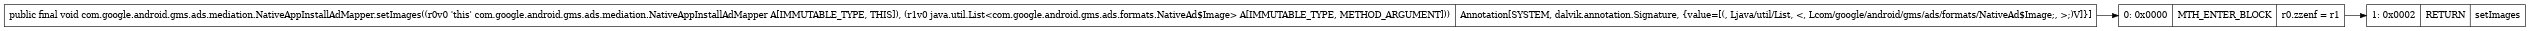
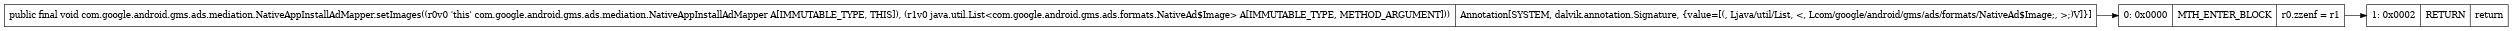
(2498, 15) -> (2489, 15)
